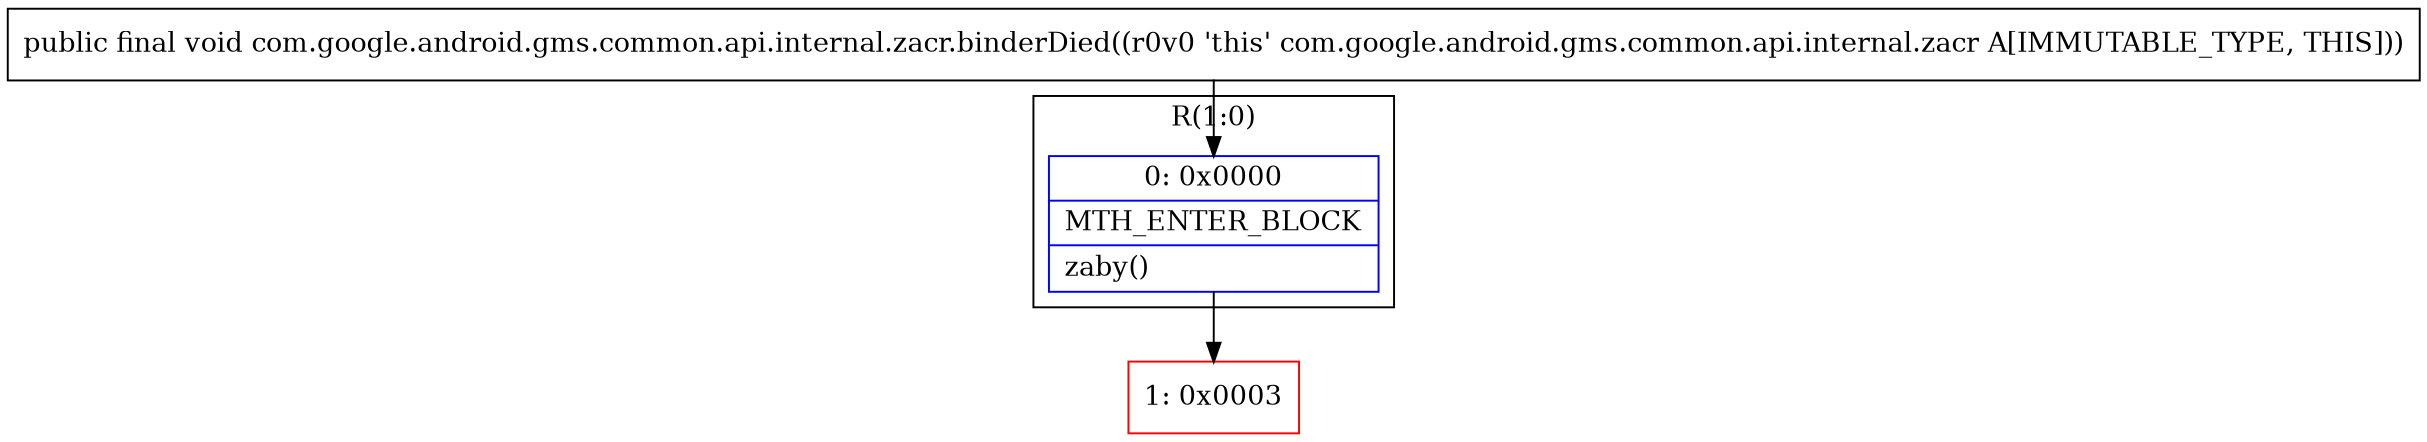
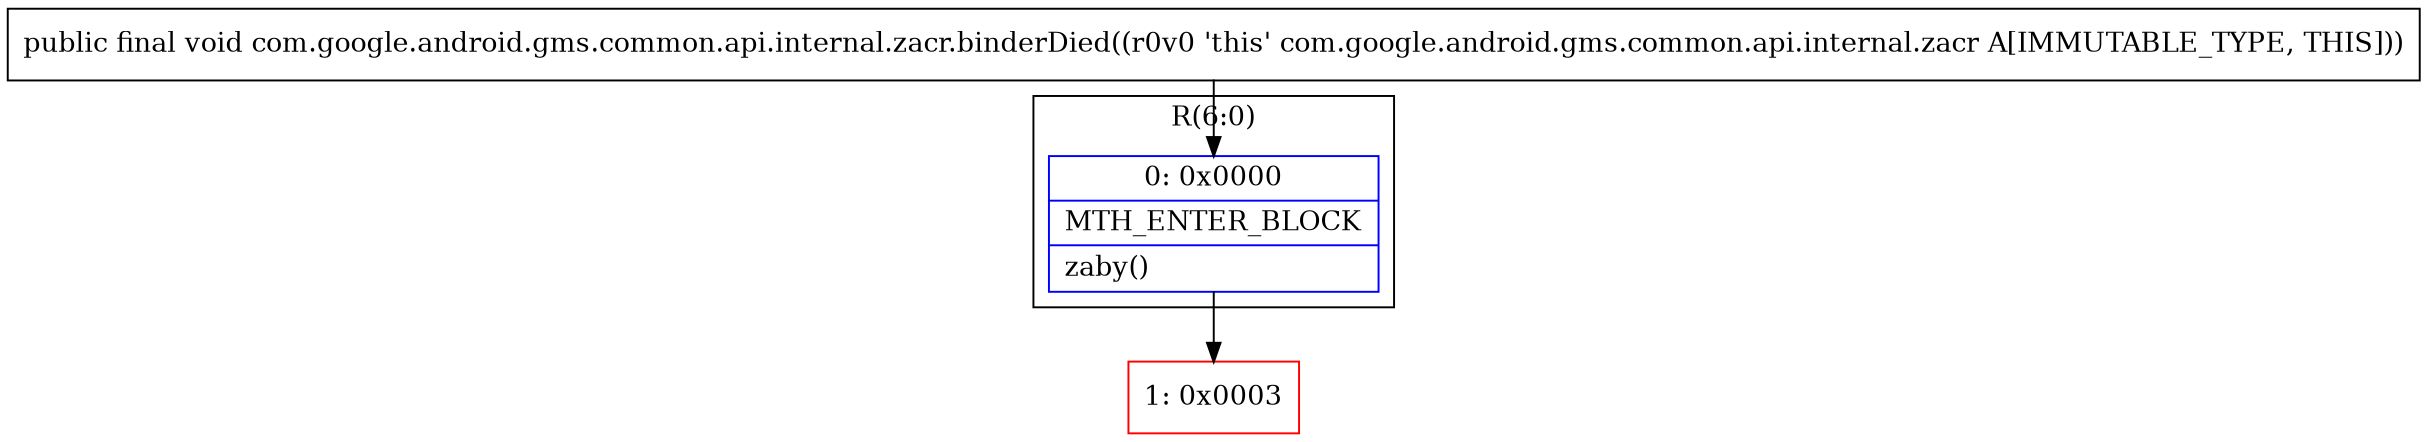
(1214, 118) -> (1214, 118)
